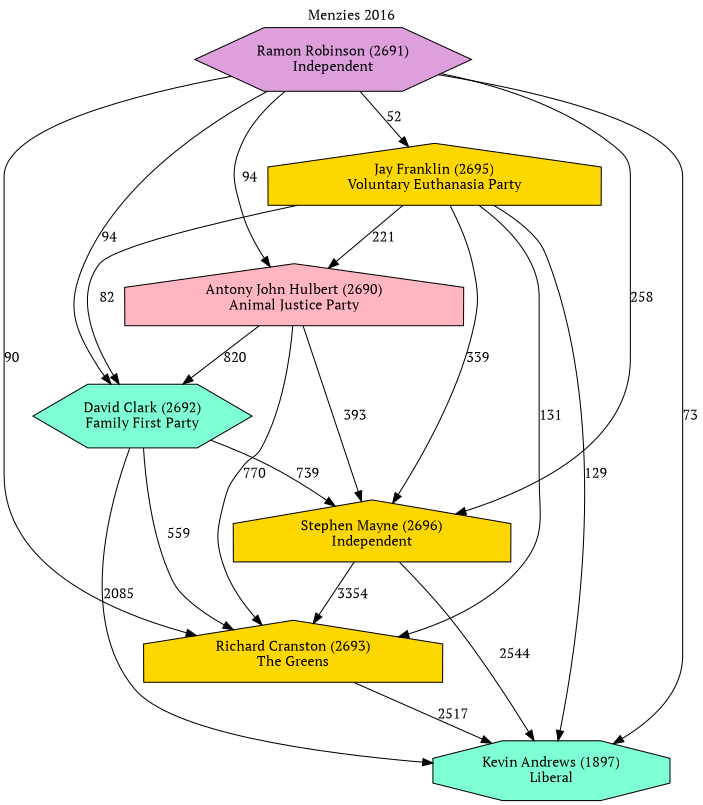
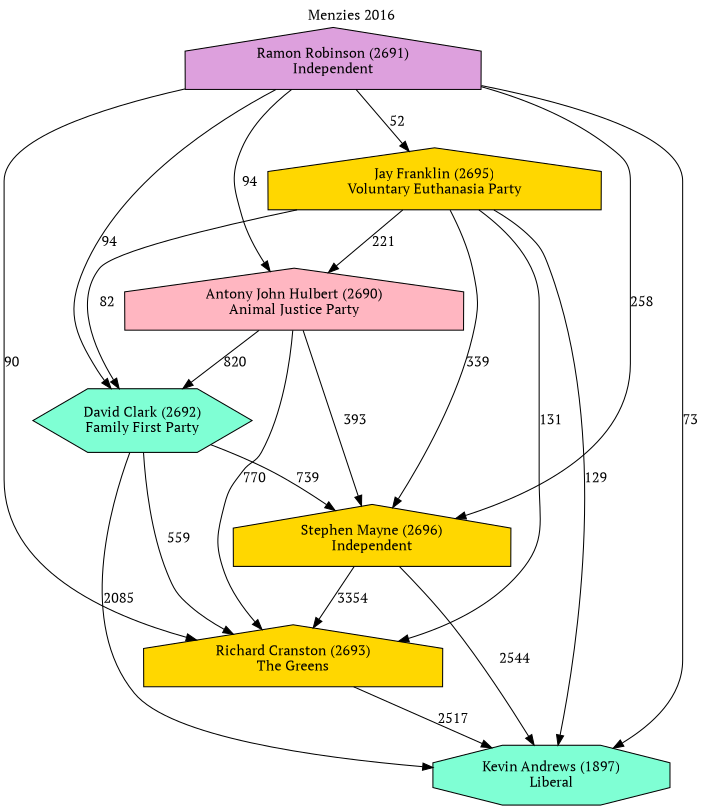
(333, 59) -> (333, 62)
